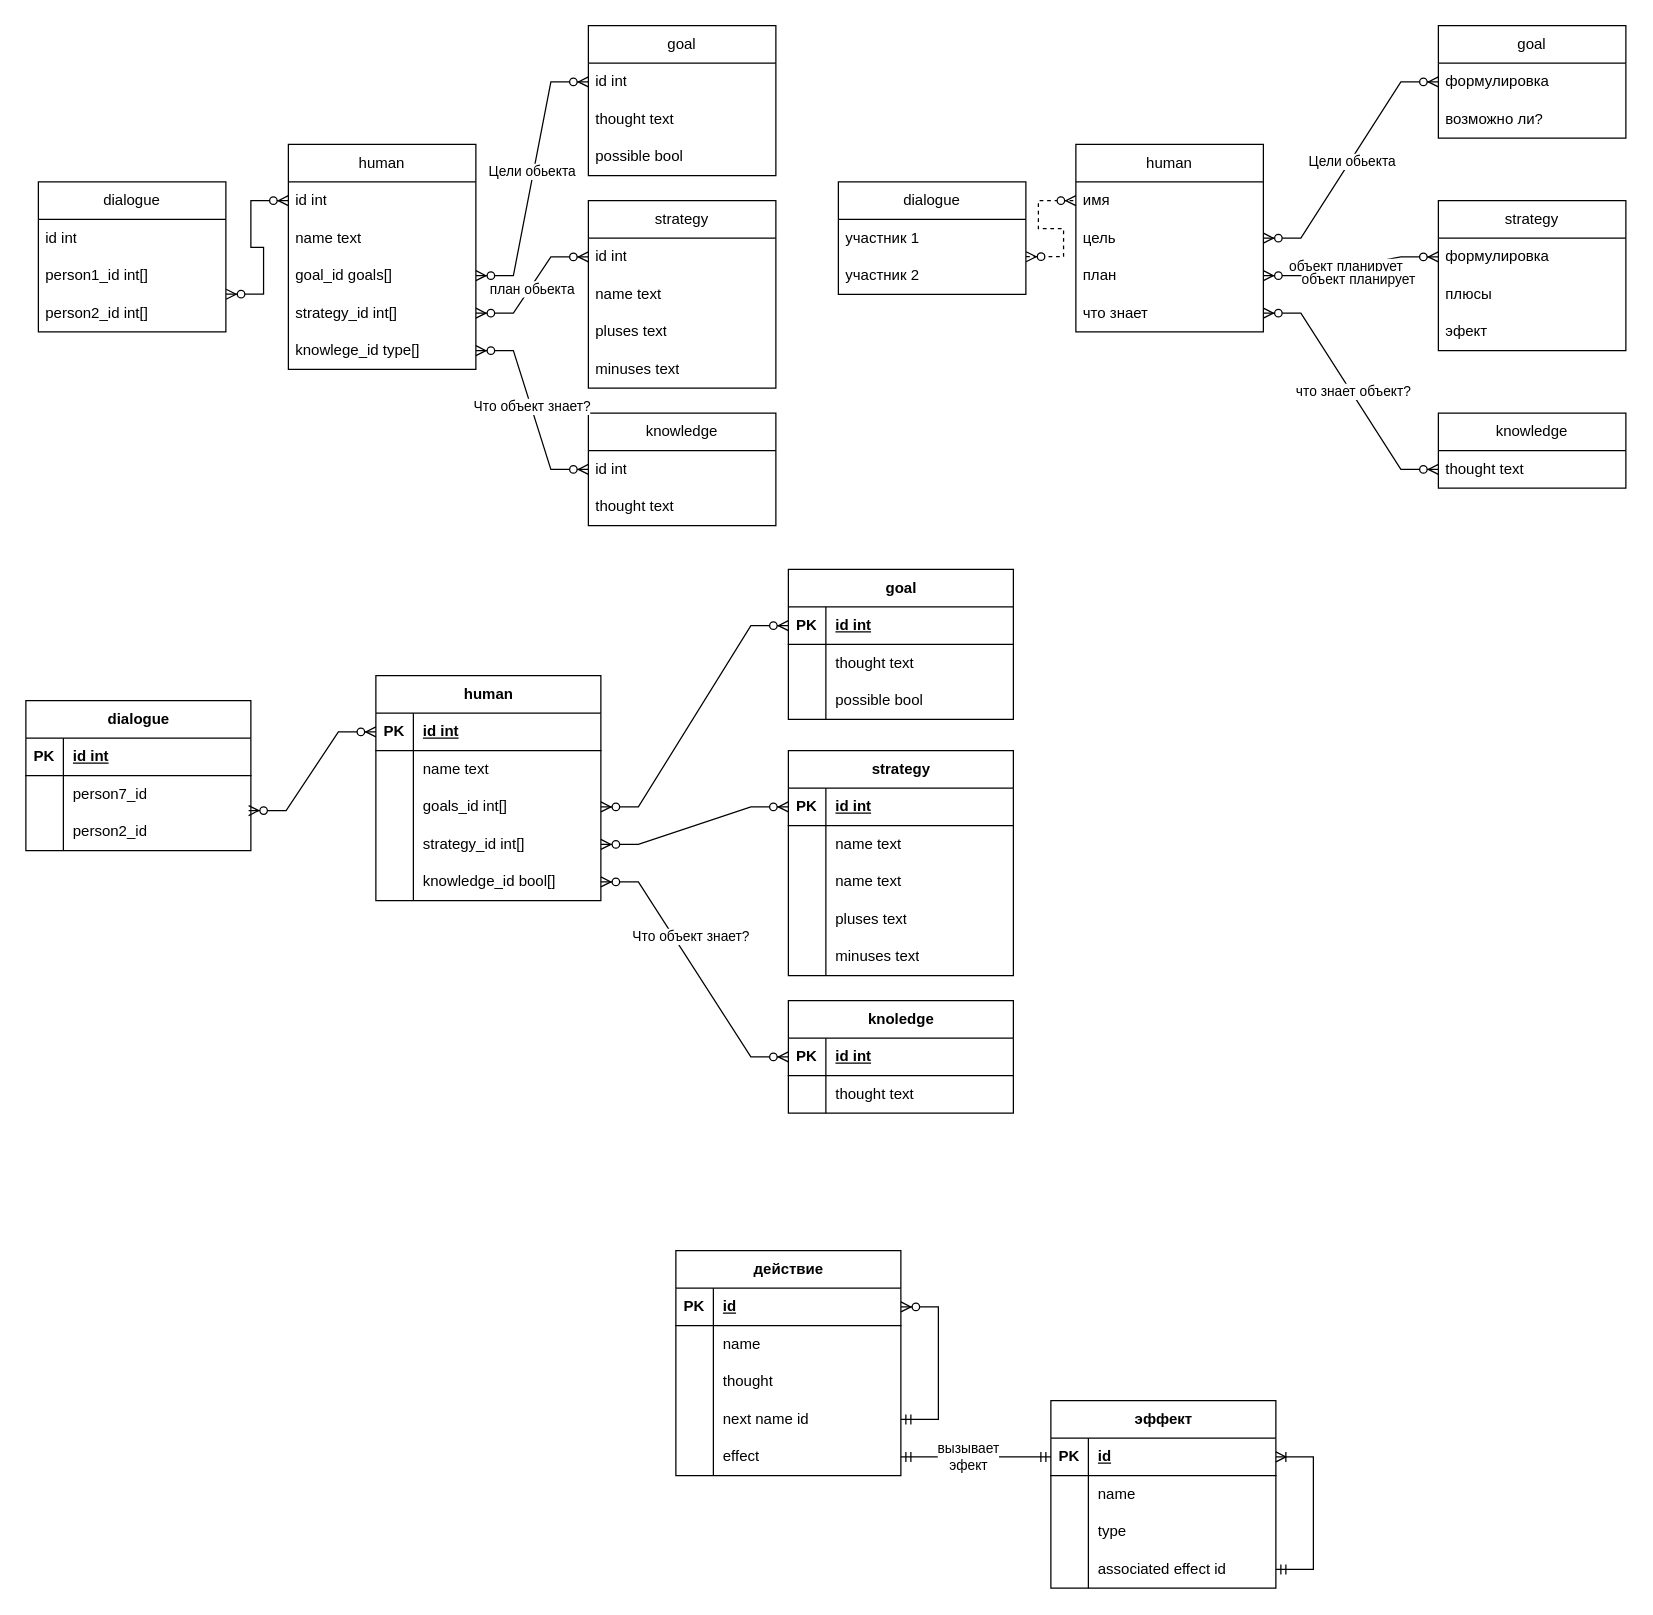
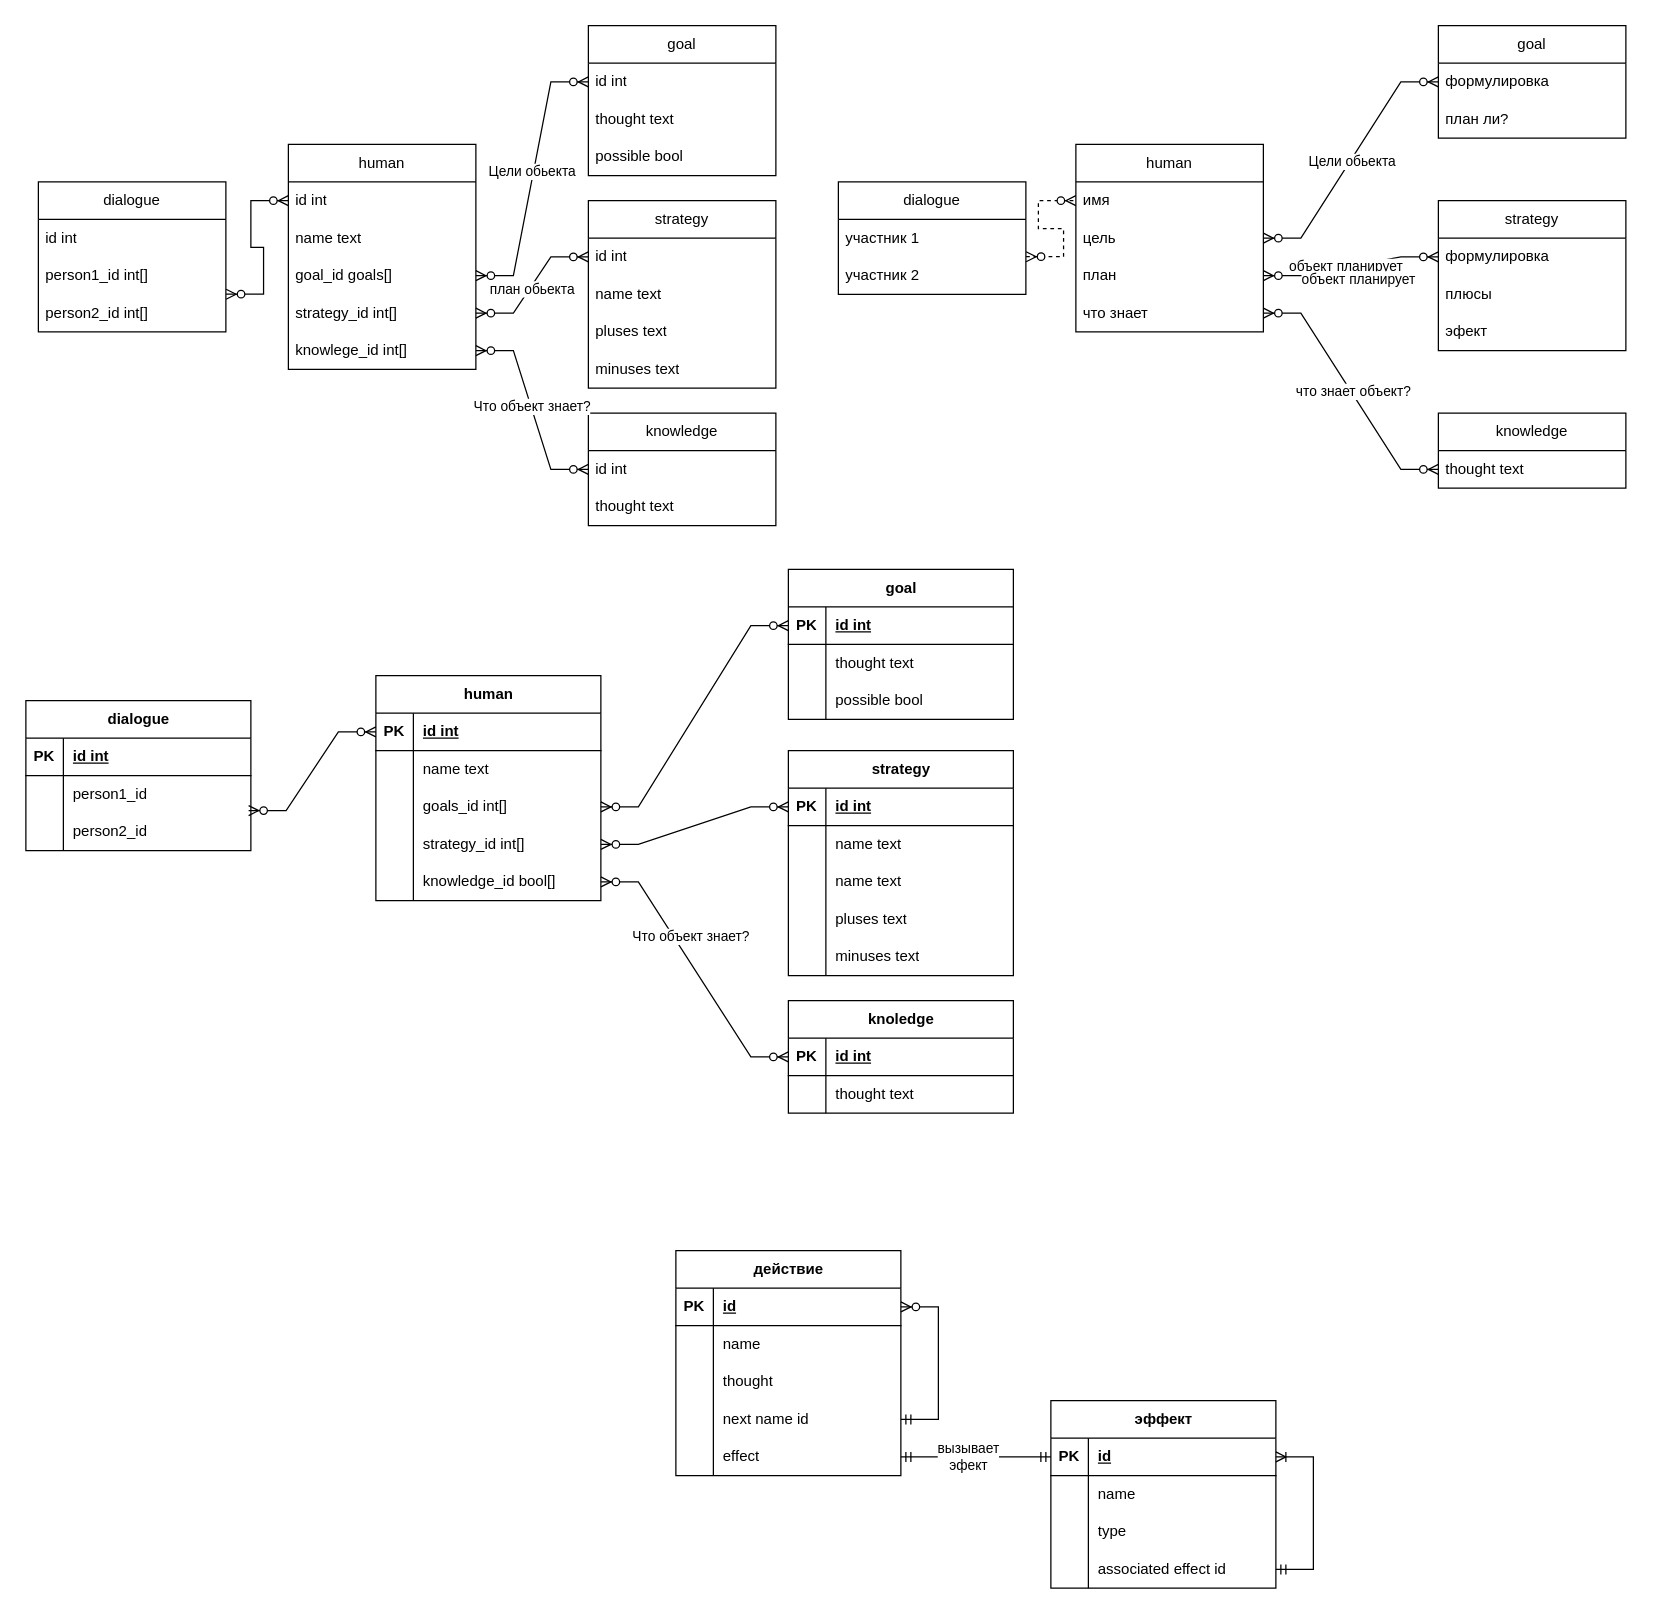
(1494, 119) -> (1477, 119)
(365, 351) -> (359, 351)
(113, 794) -> (113, 794)
